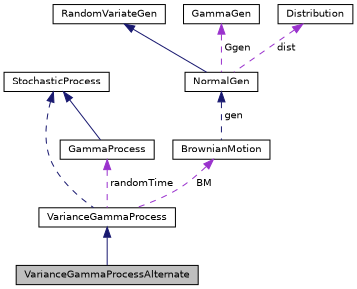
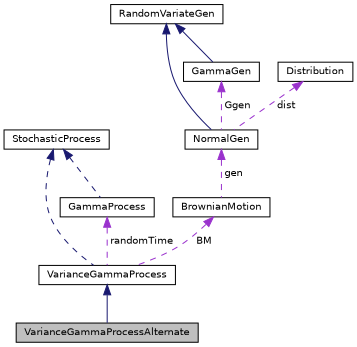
none -> (198, 47)
(85, 120) -> (85, 178)
(221, 121) -> (221, 179)
